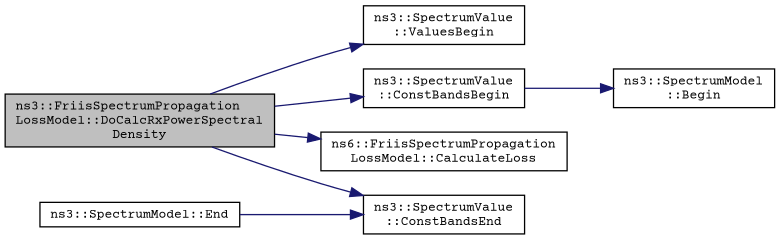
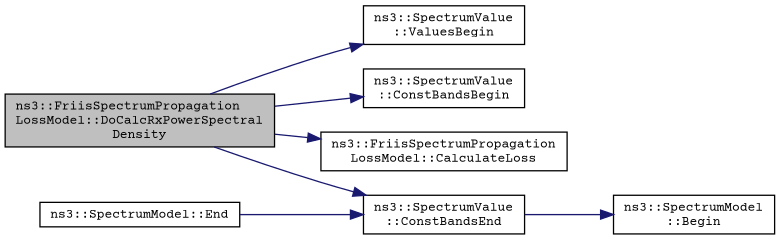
(562, 88) -> (562, 215)
(444, 151) -> (444, 151)
